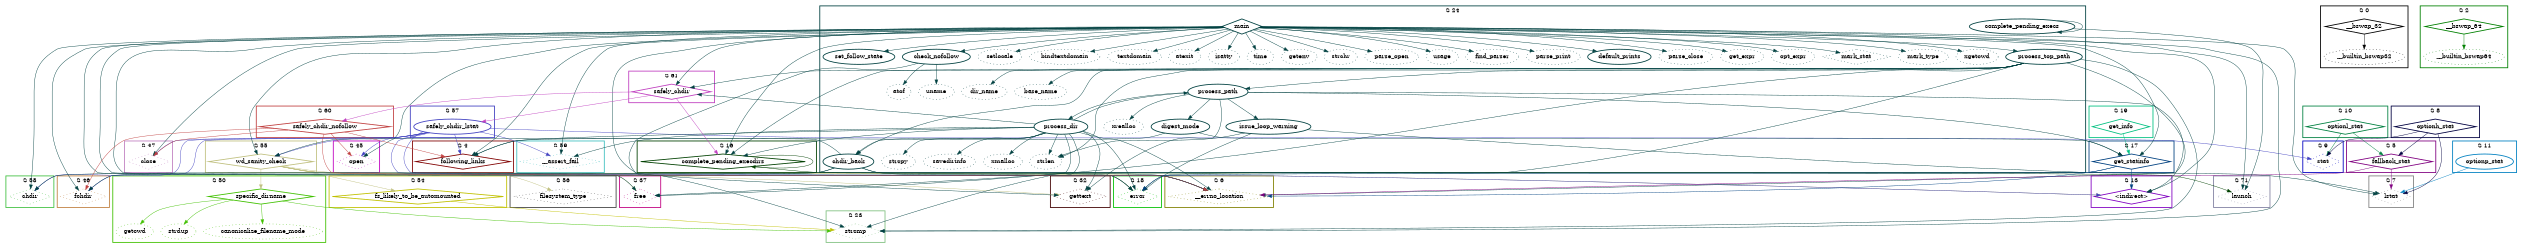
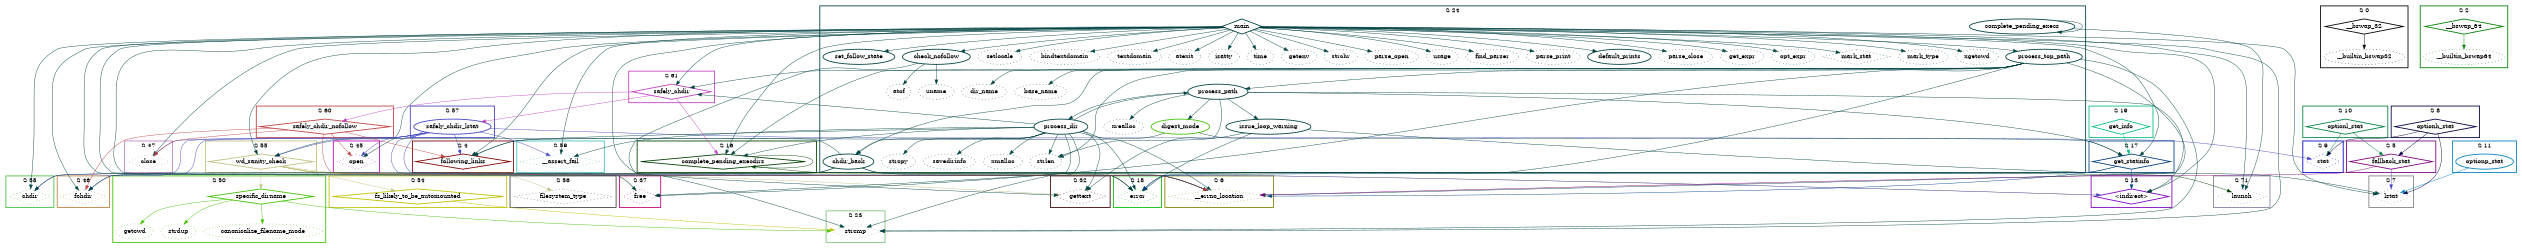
(1180, 127) -> (1180, 127)
(2391, 178) -> (2391, 178)
